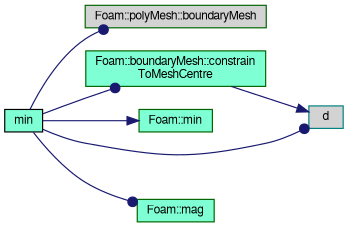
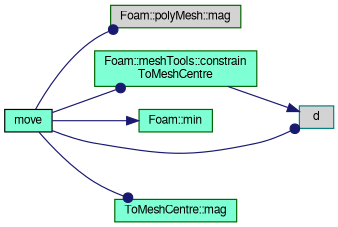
(176, 17) -> (176, 17)
(176, 69) -> (176, 69)
(24, 121) -> (28, 121)
(176, 211) -> (176, 211)
